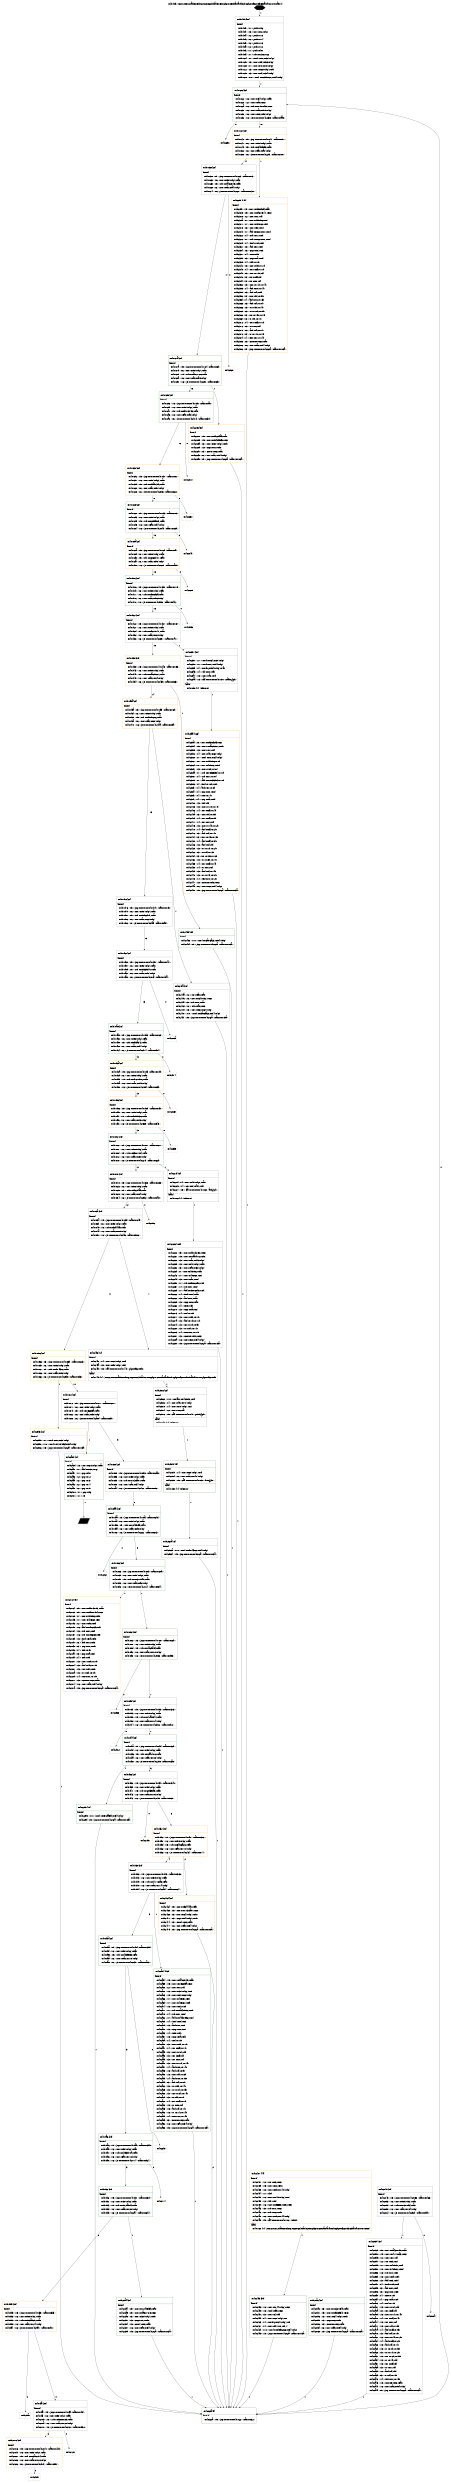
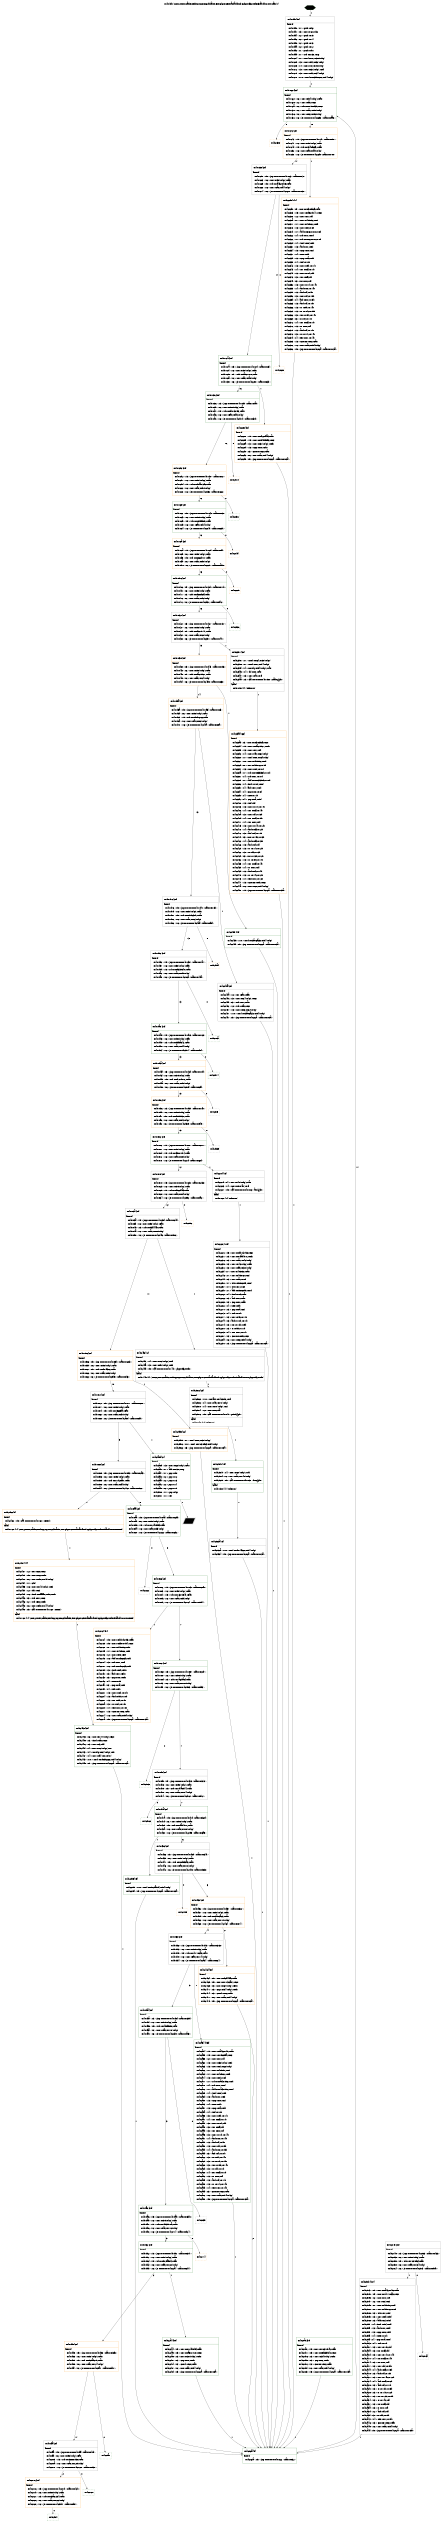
(154, 499) -> (201, 499)
none -> (214, 966)
none -> (63, 1521)
